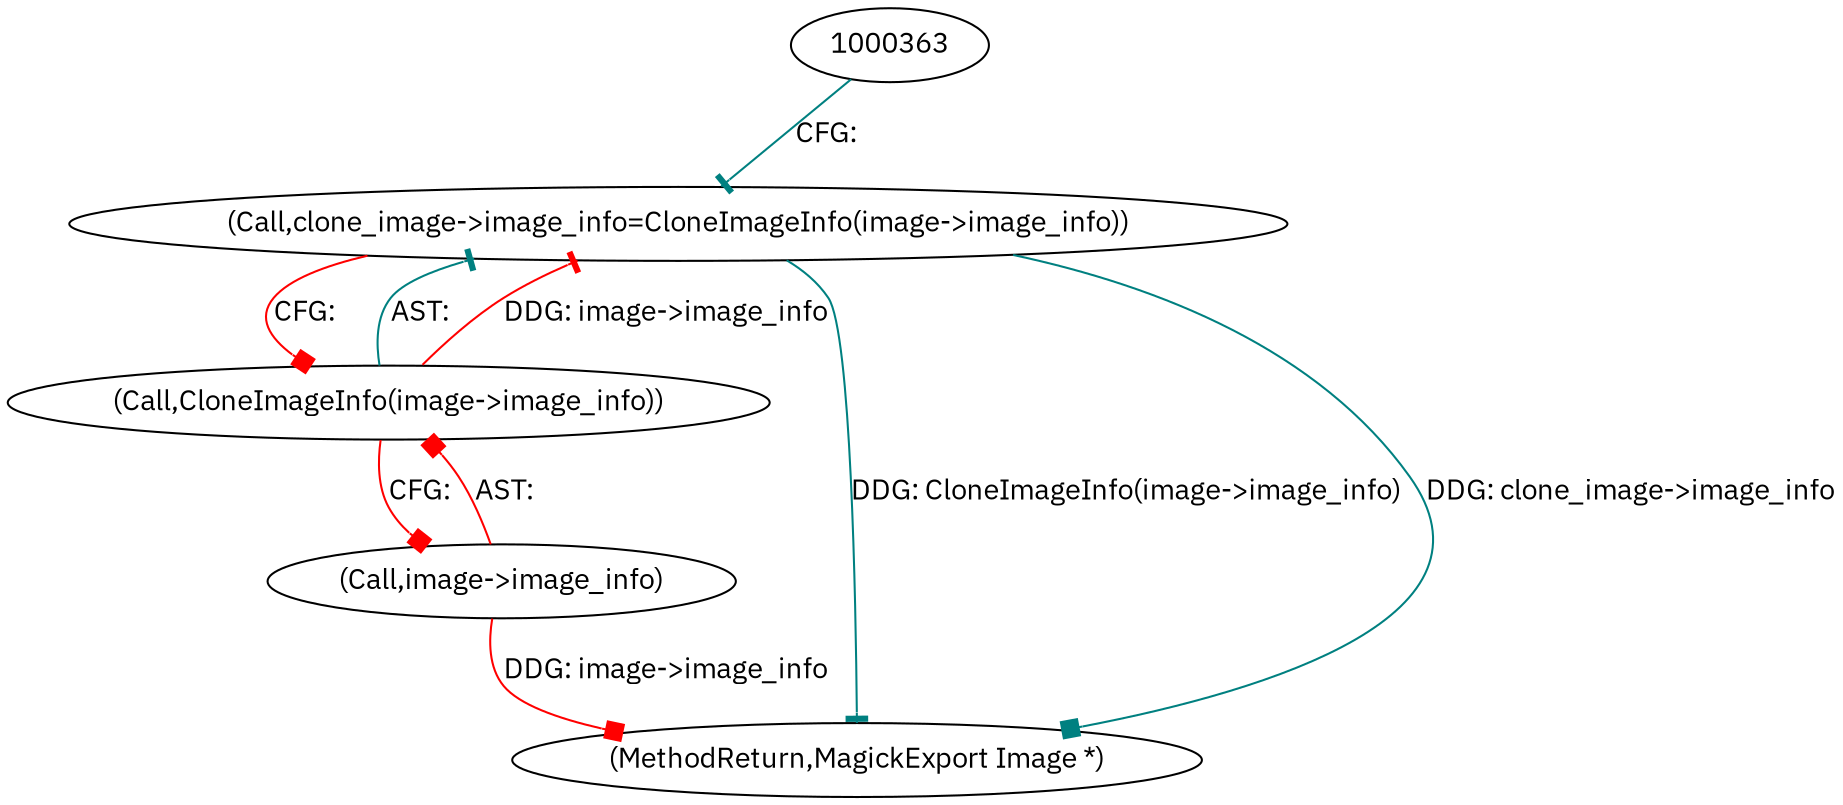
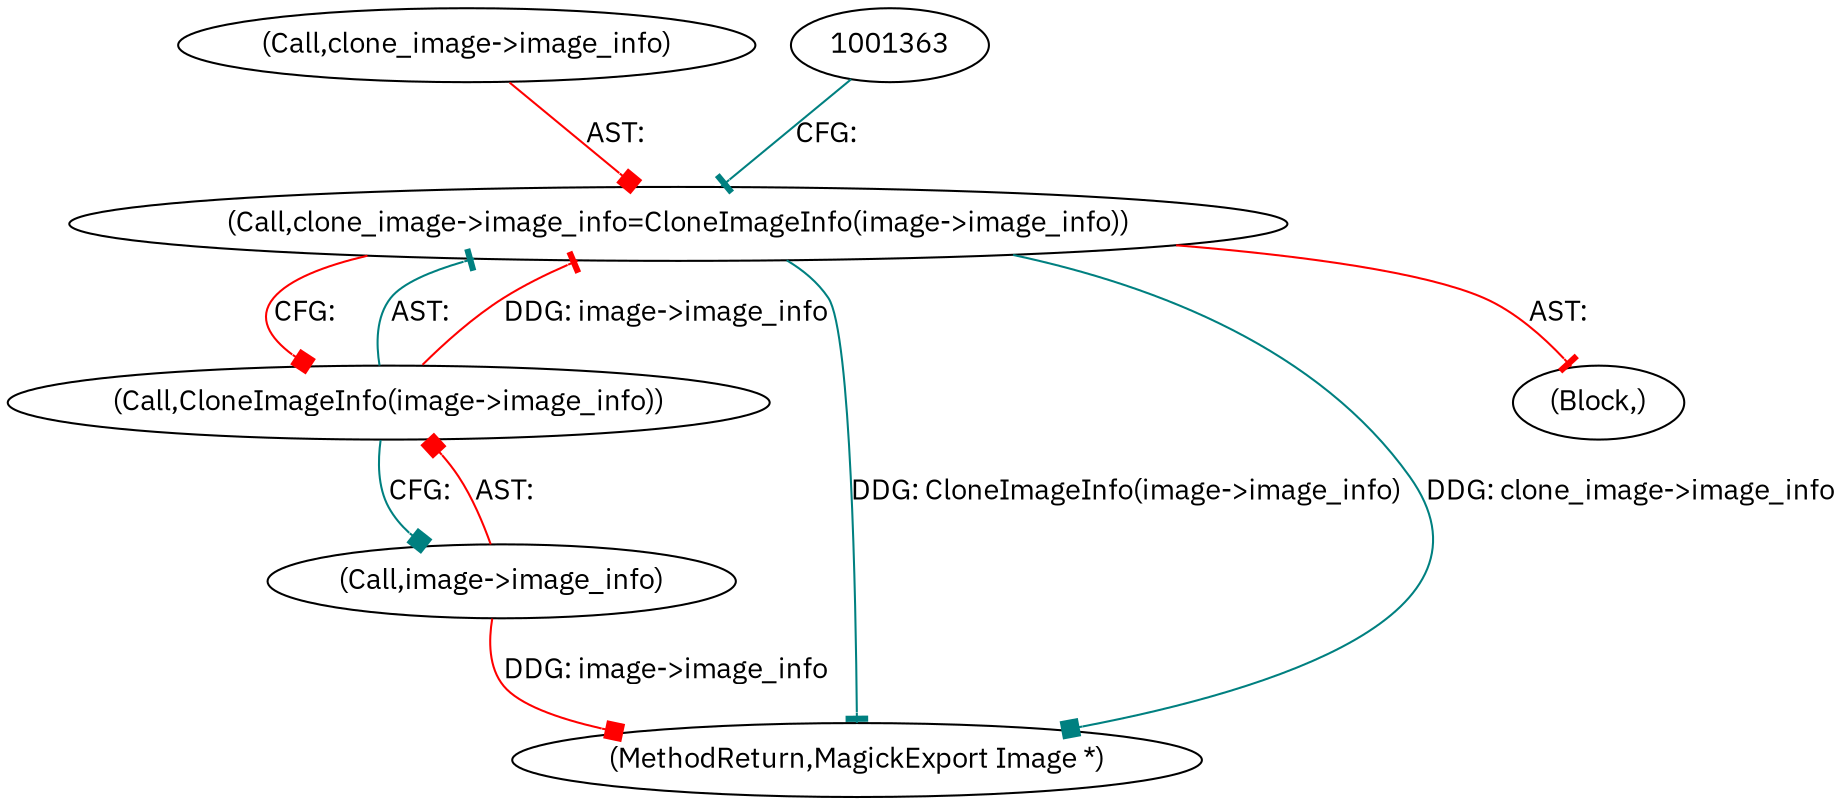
none -> (467, 45)
(890, 45) -> (890, 45)
none -> (1599, 403)
(382, 491) -> (382, 491)
